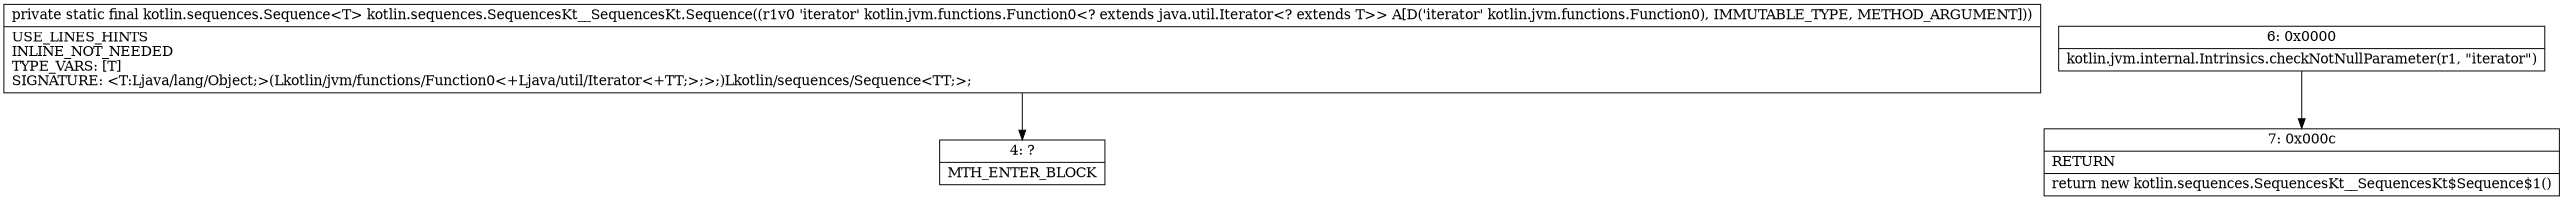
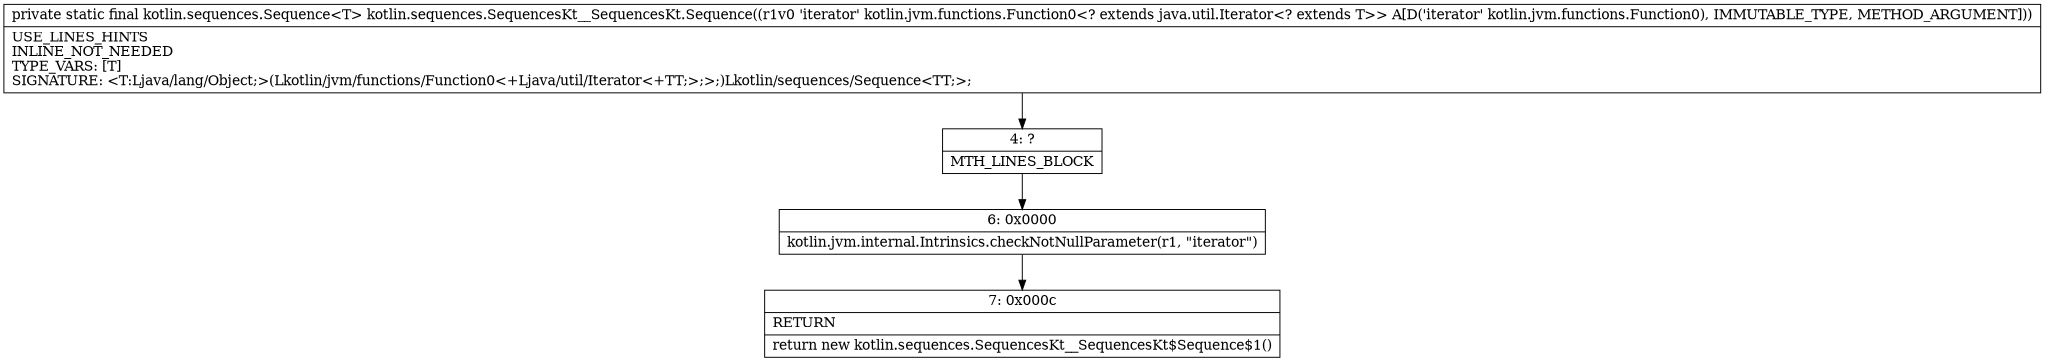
(1022, 173) -> (1022, 162)
none -> (1022, 187)
